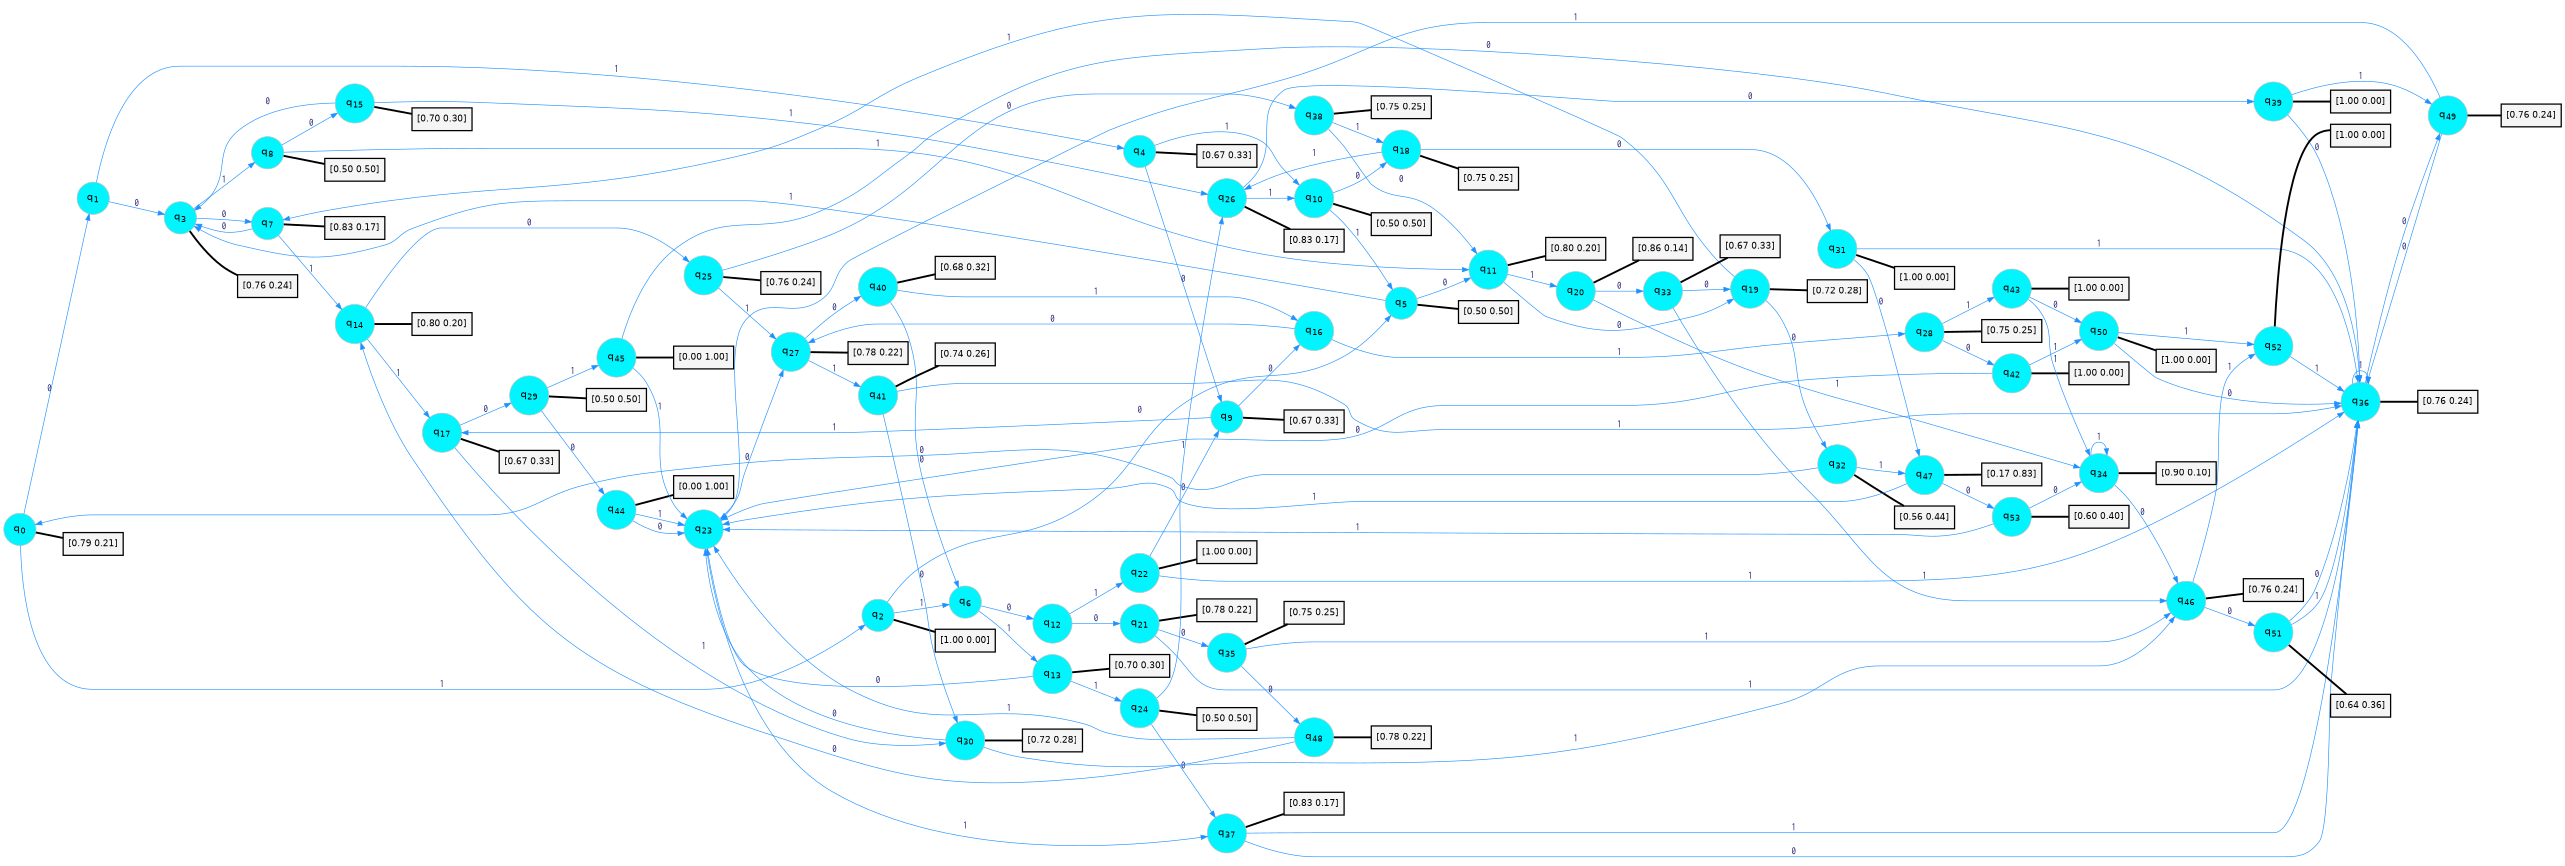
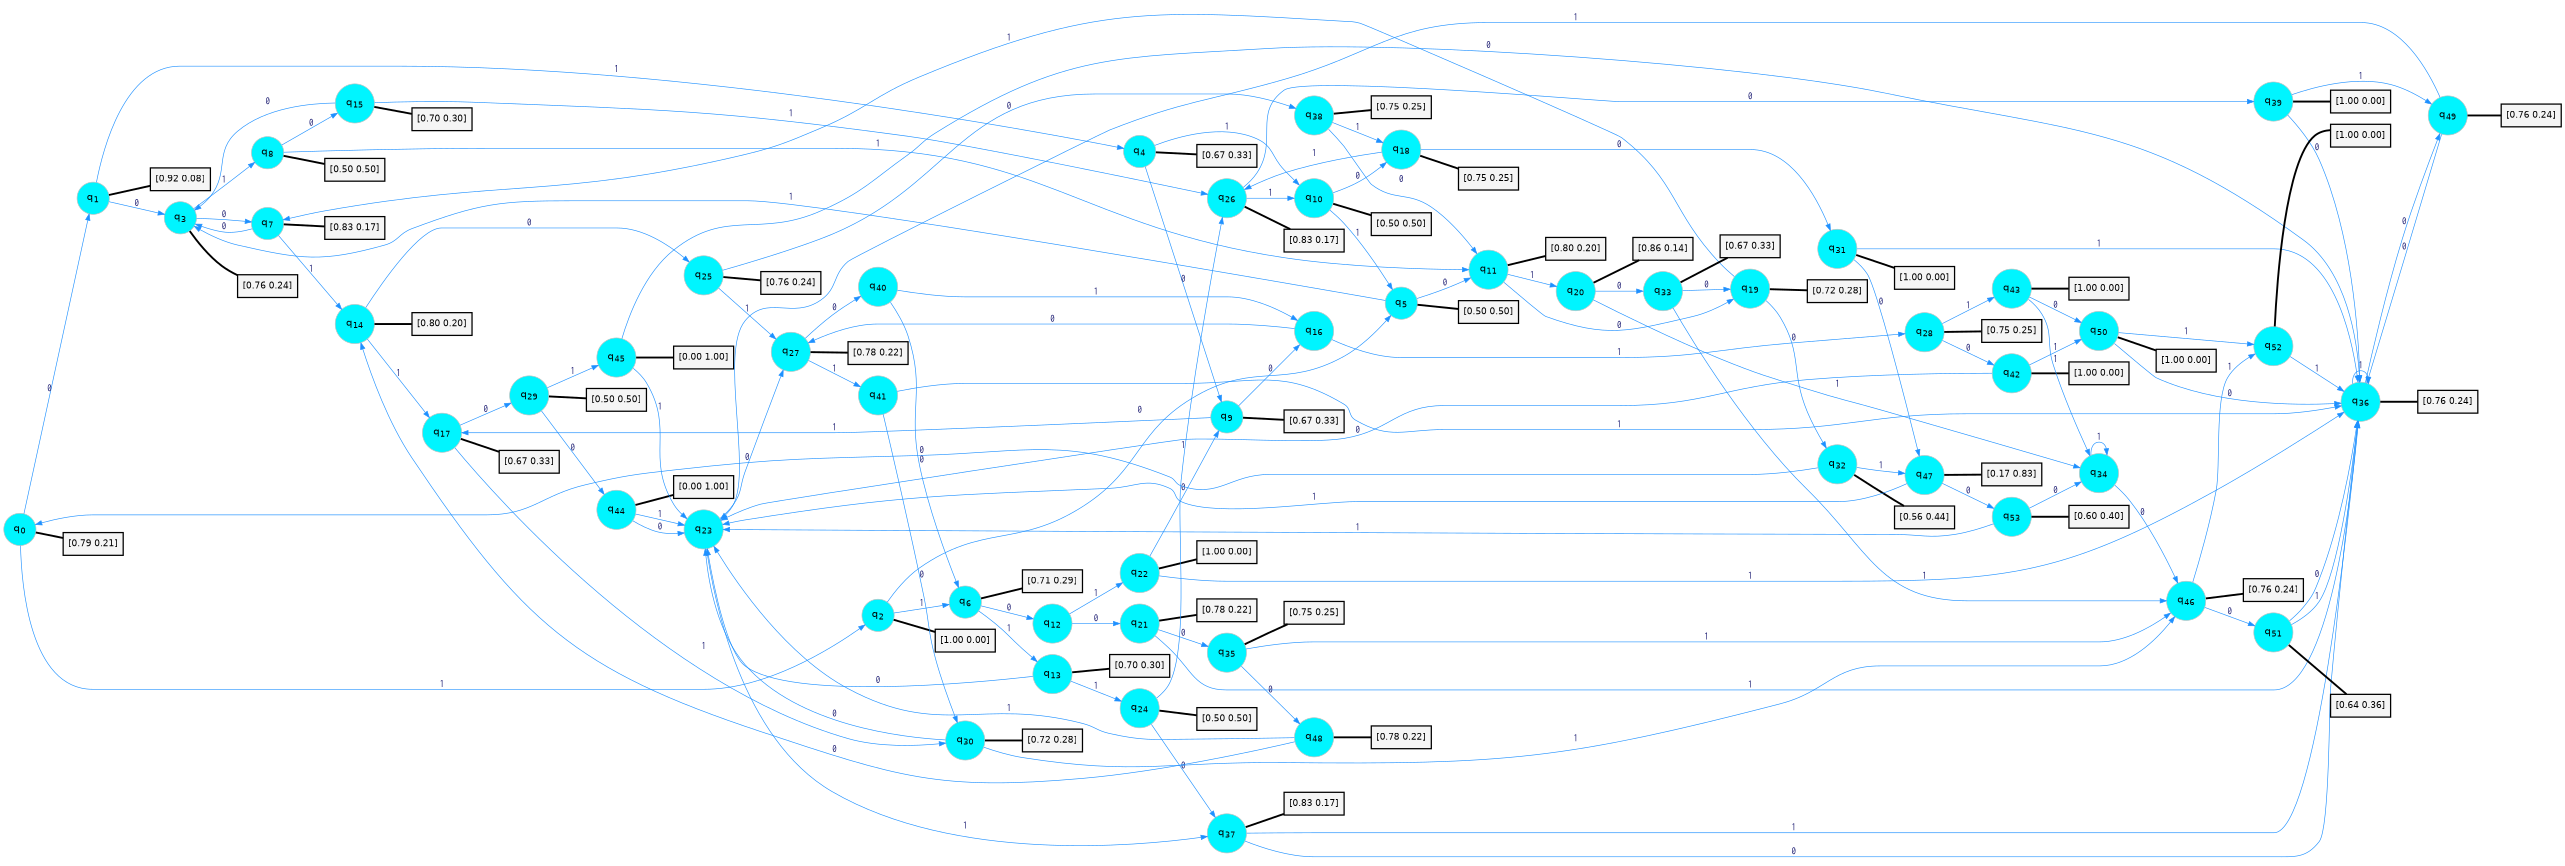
none -> (180, 179)
(965, 268) -> none
(965, 354) -> none
(2186, 473) -> none
none -> (1052, 581)
